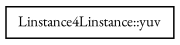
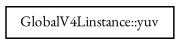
(90, 22) -> (90, 22)
